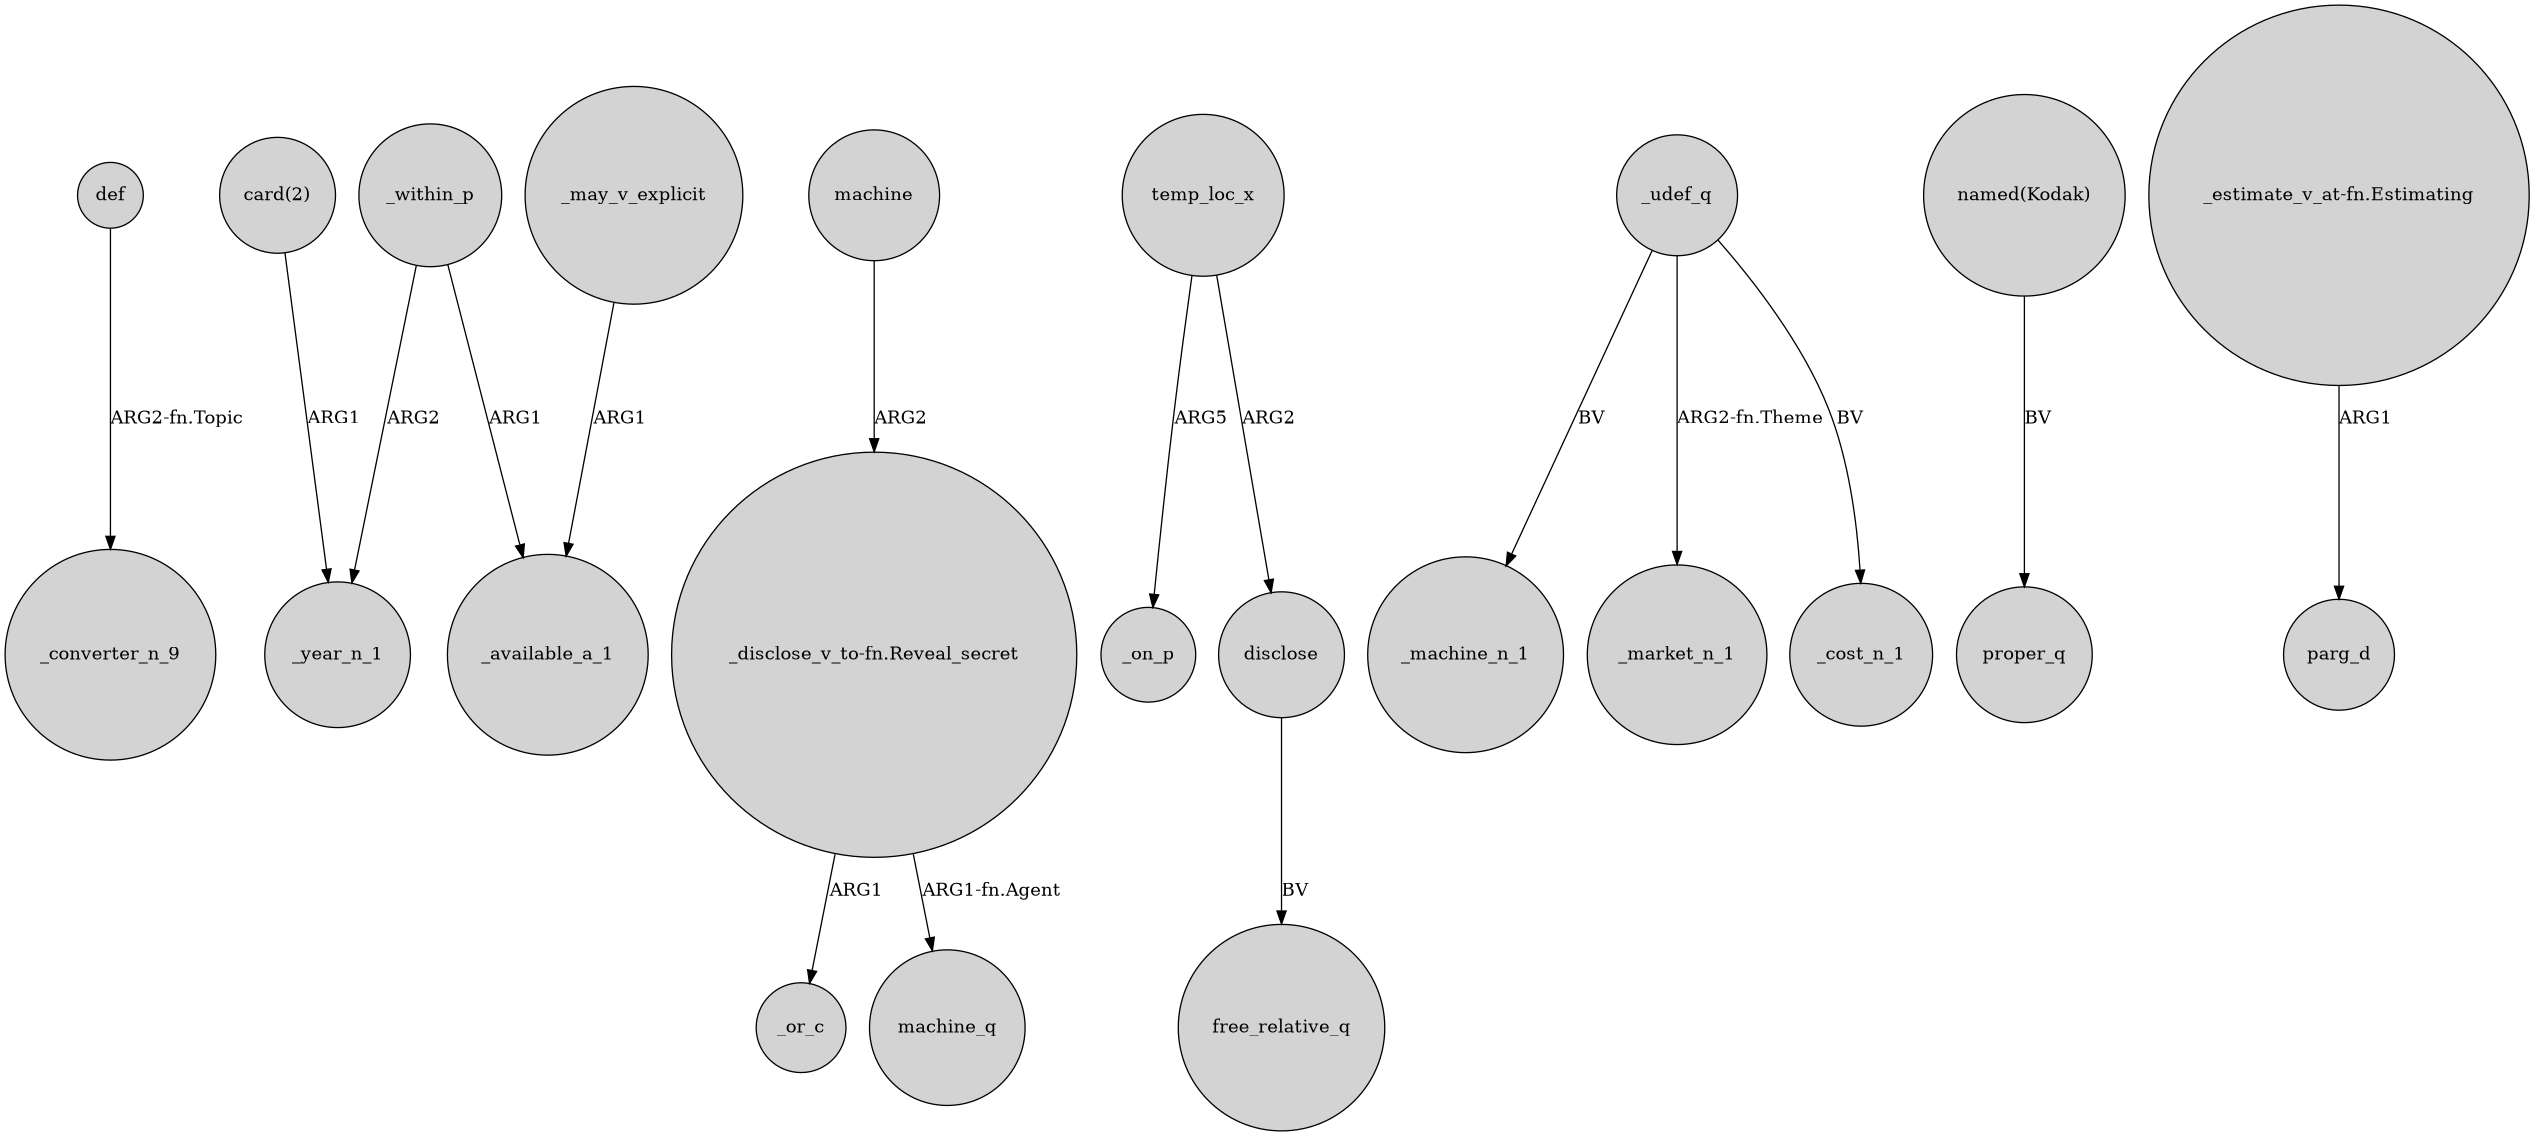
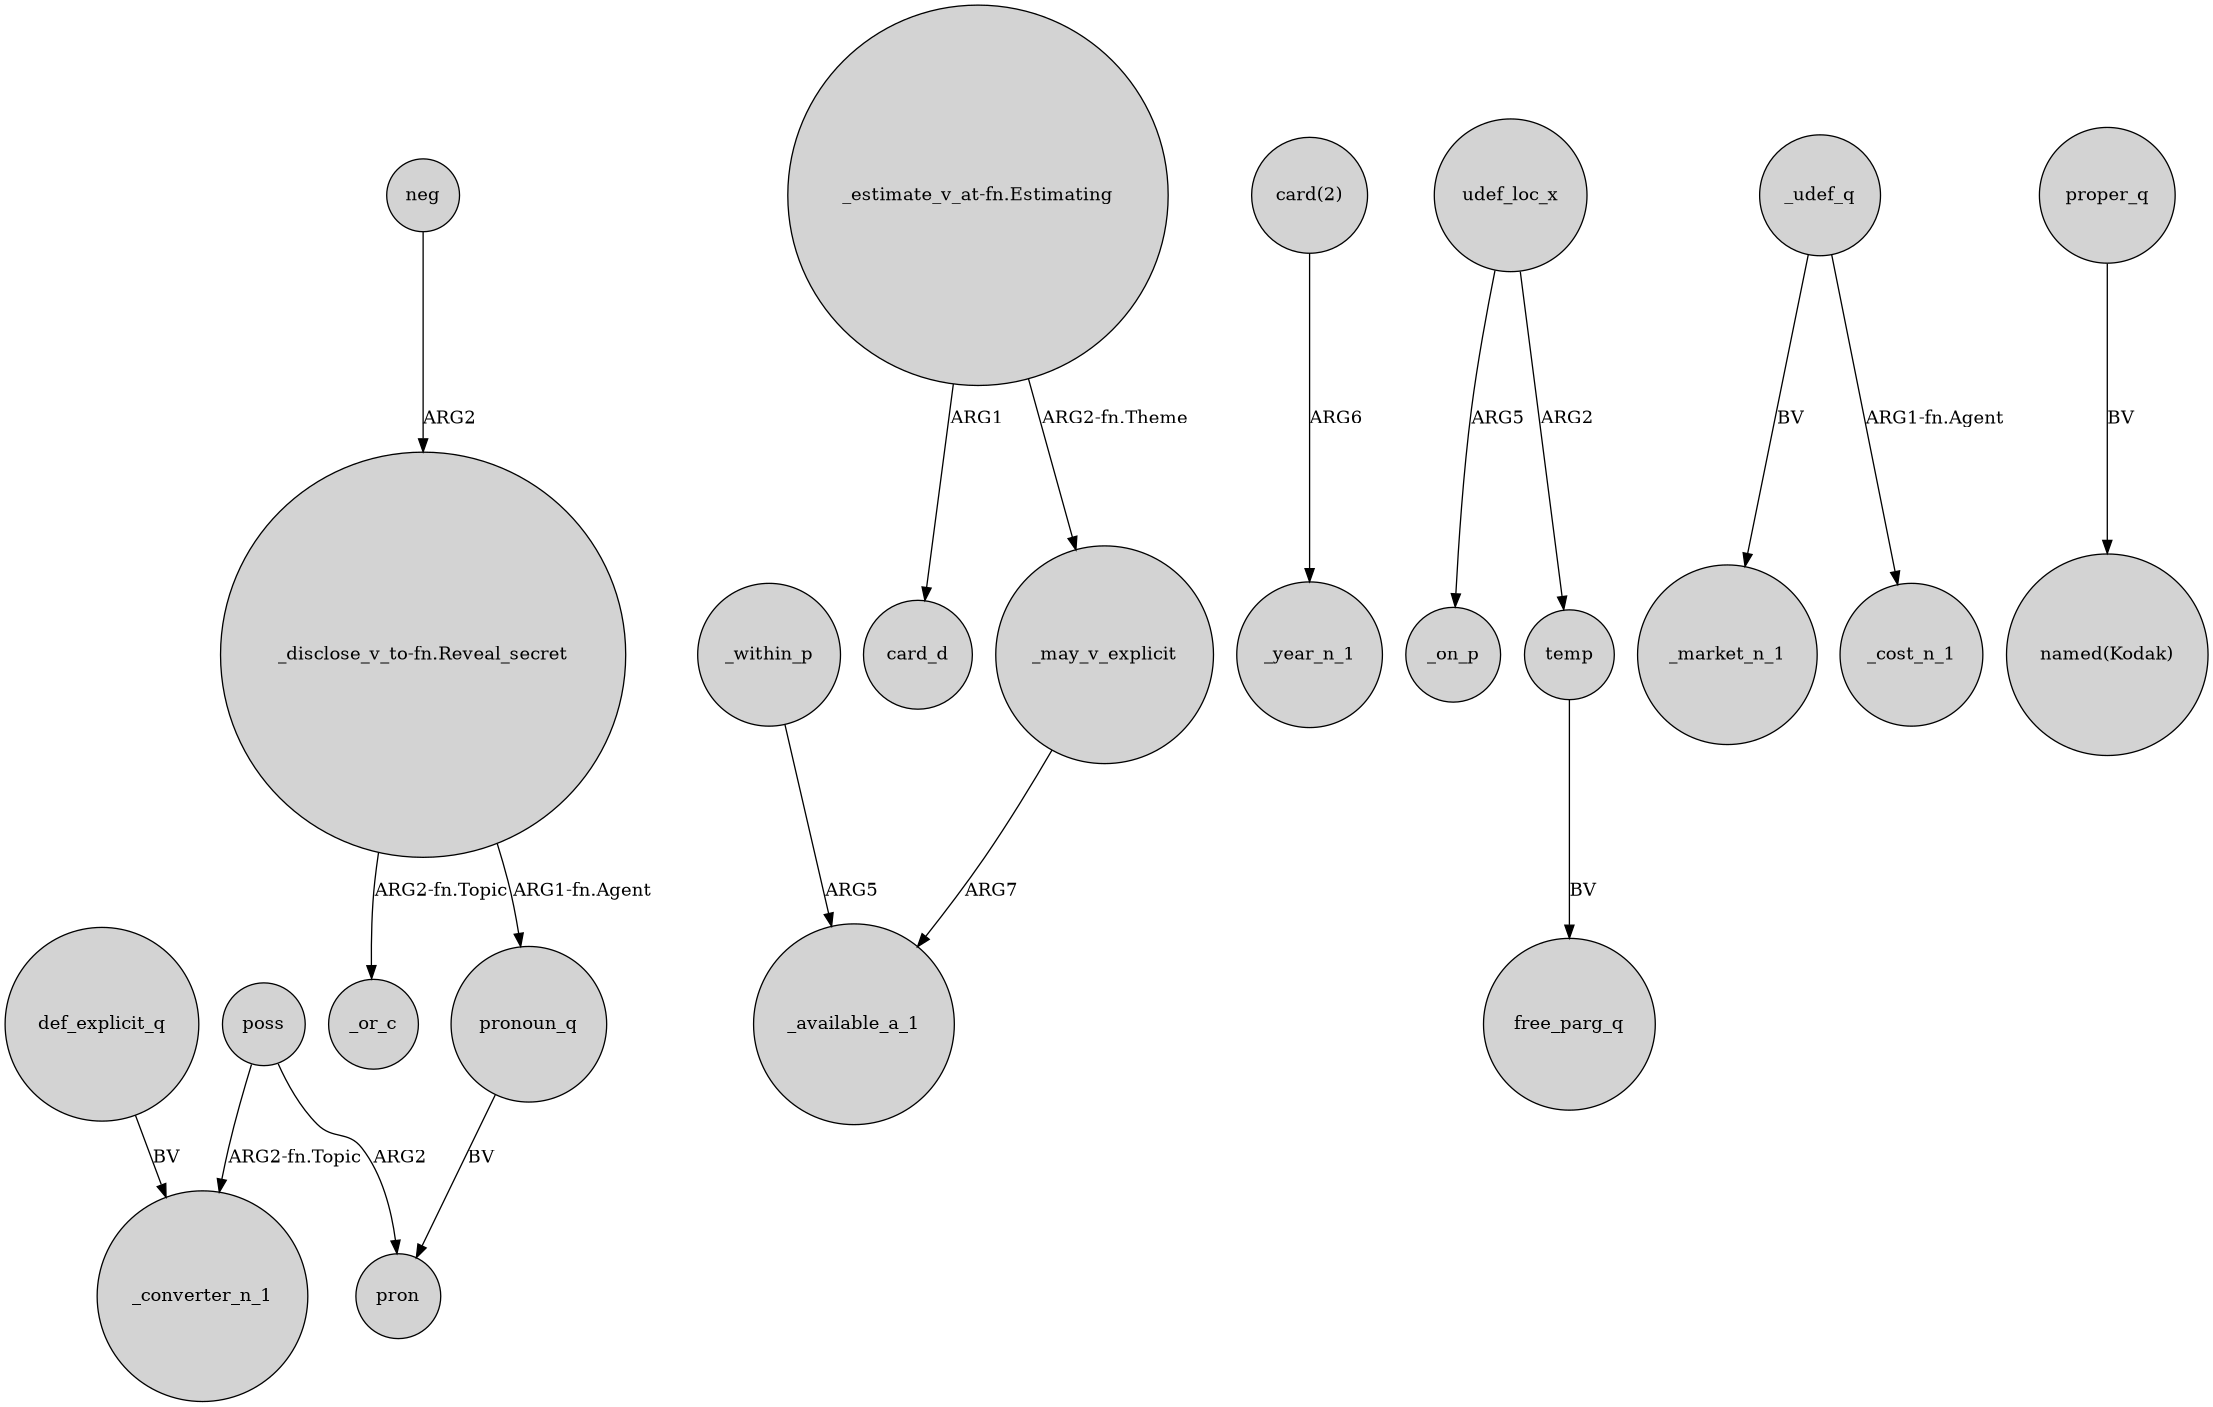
(110, 195) -> (264, 1024)
(874, 195) -> (423, 195)
(1203, 195) -> (1511, 195)
(385, 418) -> none
(334, 419) -> (1336, 419)
(516, 419) -> (852, 891)
(620, 419) -> (992, 891)
(1750, 419) -> (1791, 419)
(1850, 419) -> (1935, 419)
(2024, 435) -> (2107, 402)
none -> (1050, 458)
(110, 655) -> (202, 1296)
(1282, 655) -> (1569, 655)
(1466, 655) -> none
(2339, 655) -> (918, 655)
(857, 891) -> (441, 891)
none -> (102, 1024)
(947, 1028) -> (529, 1024)
(1282, 1028) -> (1569, 1024)
none -> (398, 1296)
